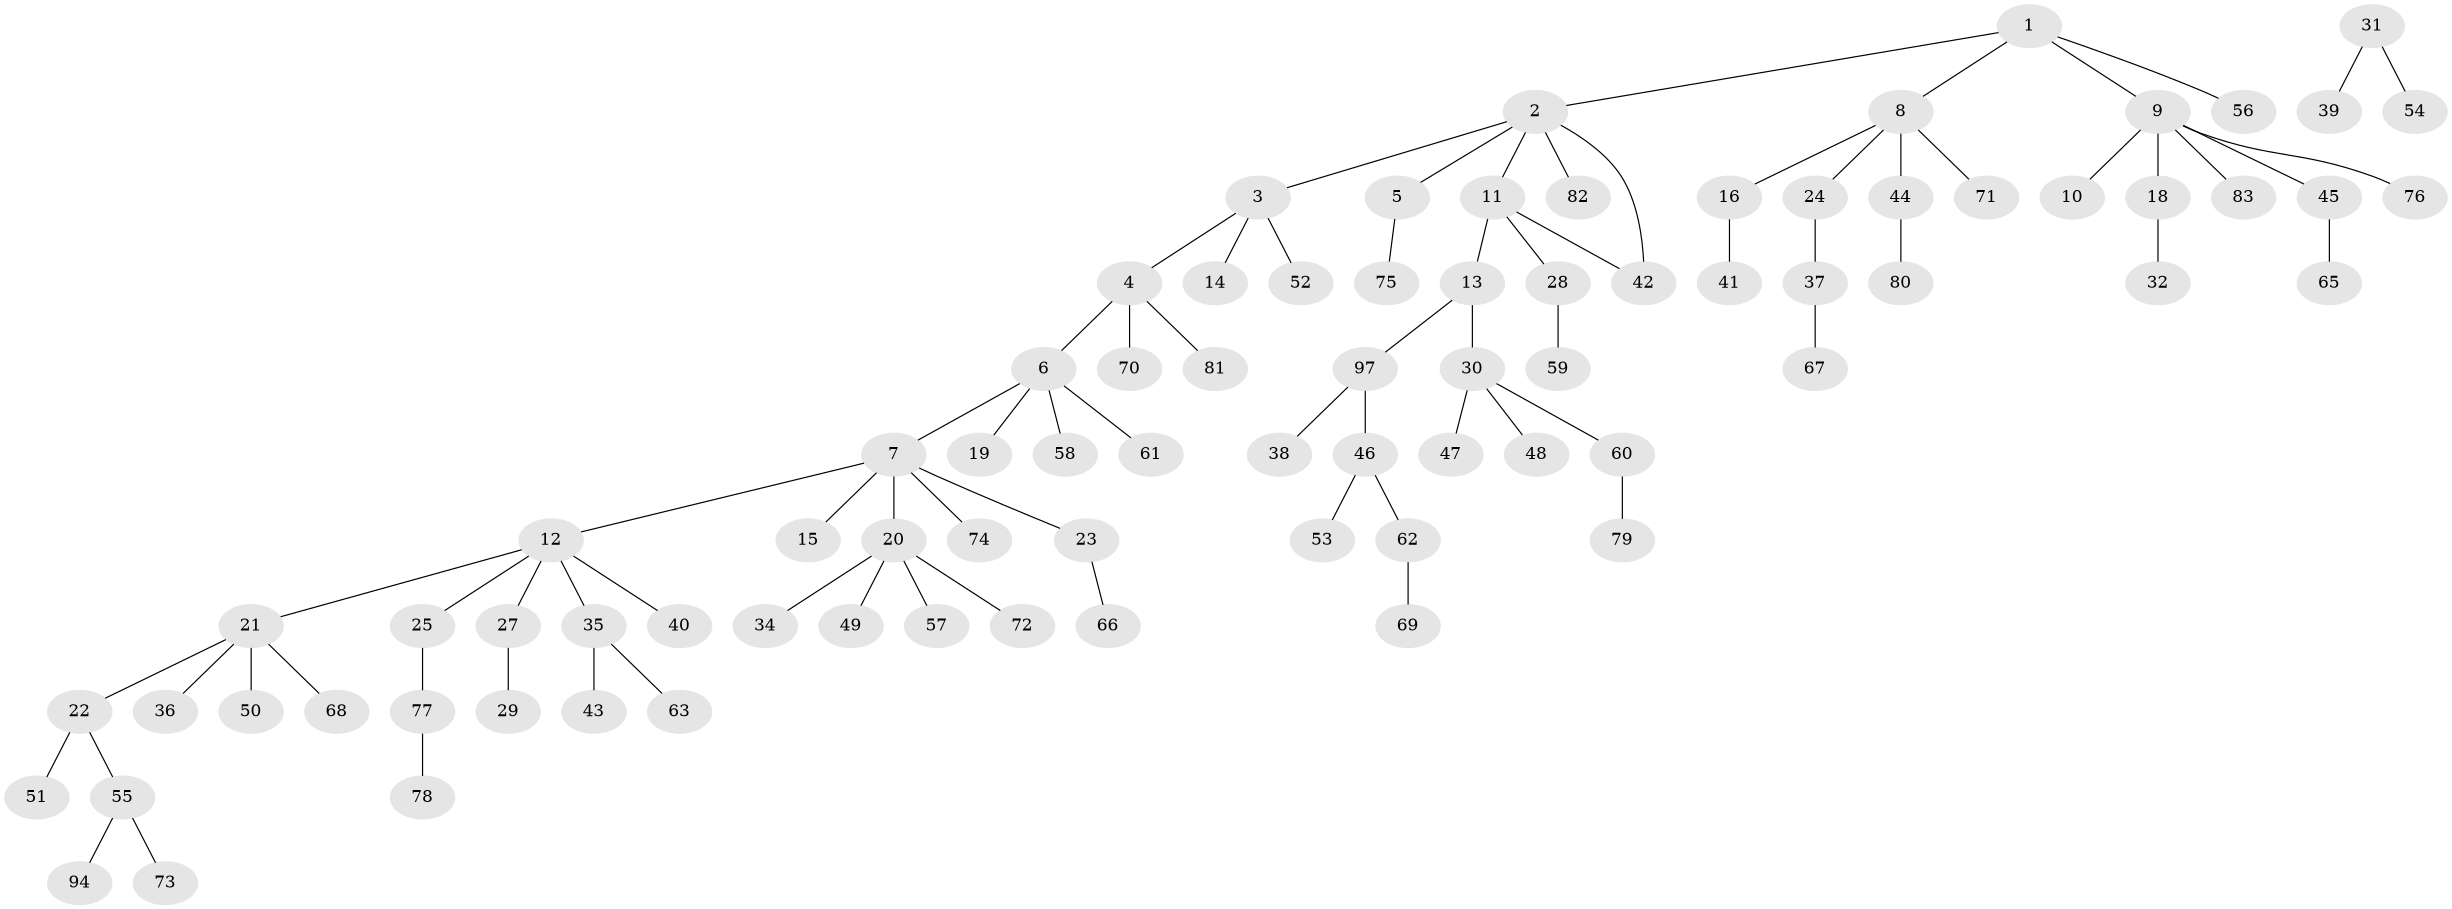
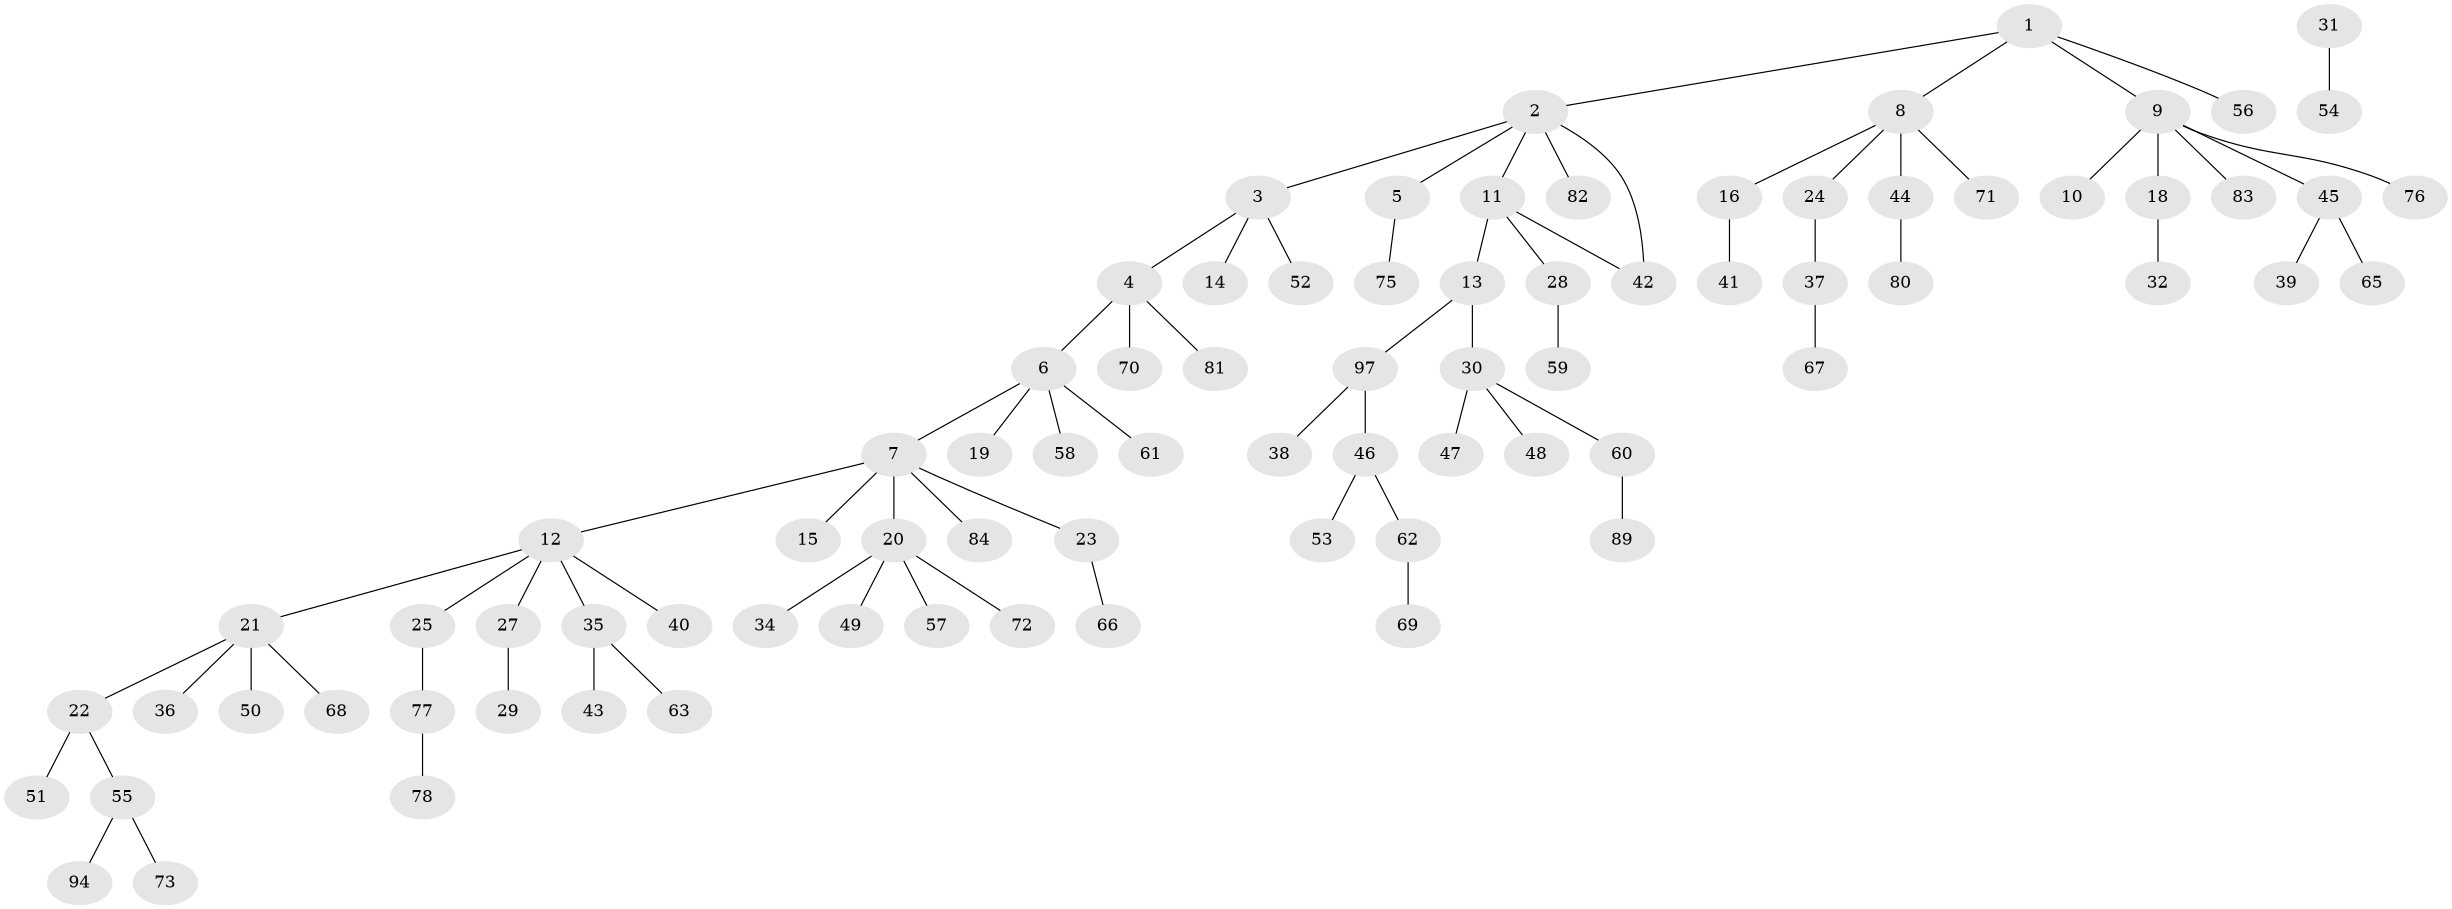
(2351, 69) -> (2308, 240)
(980, 540) -> (980, 540)
(1622, 540) -> (1622, 540)
